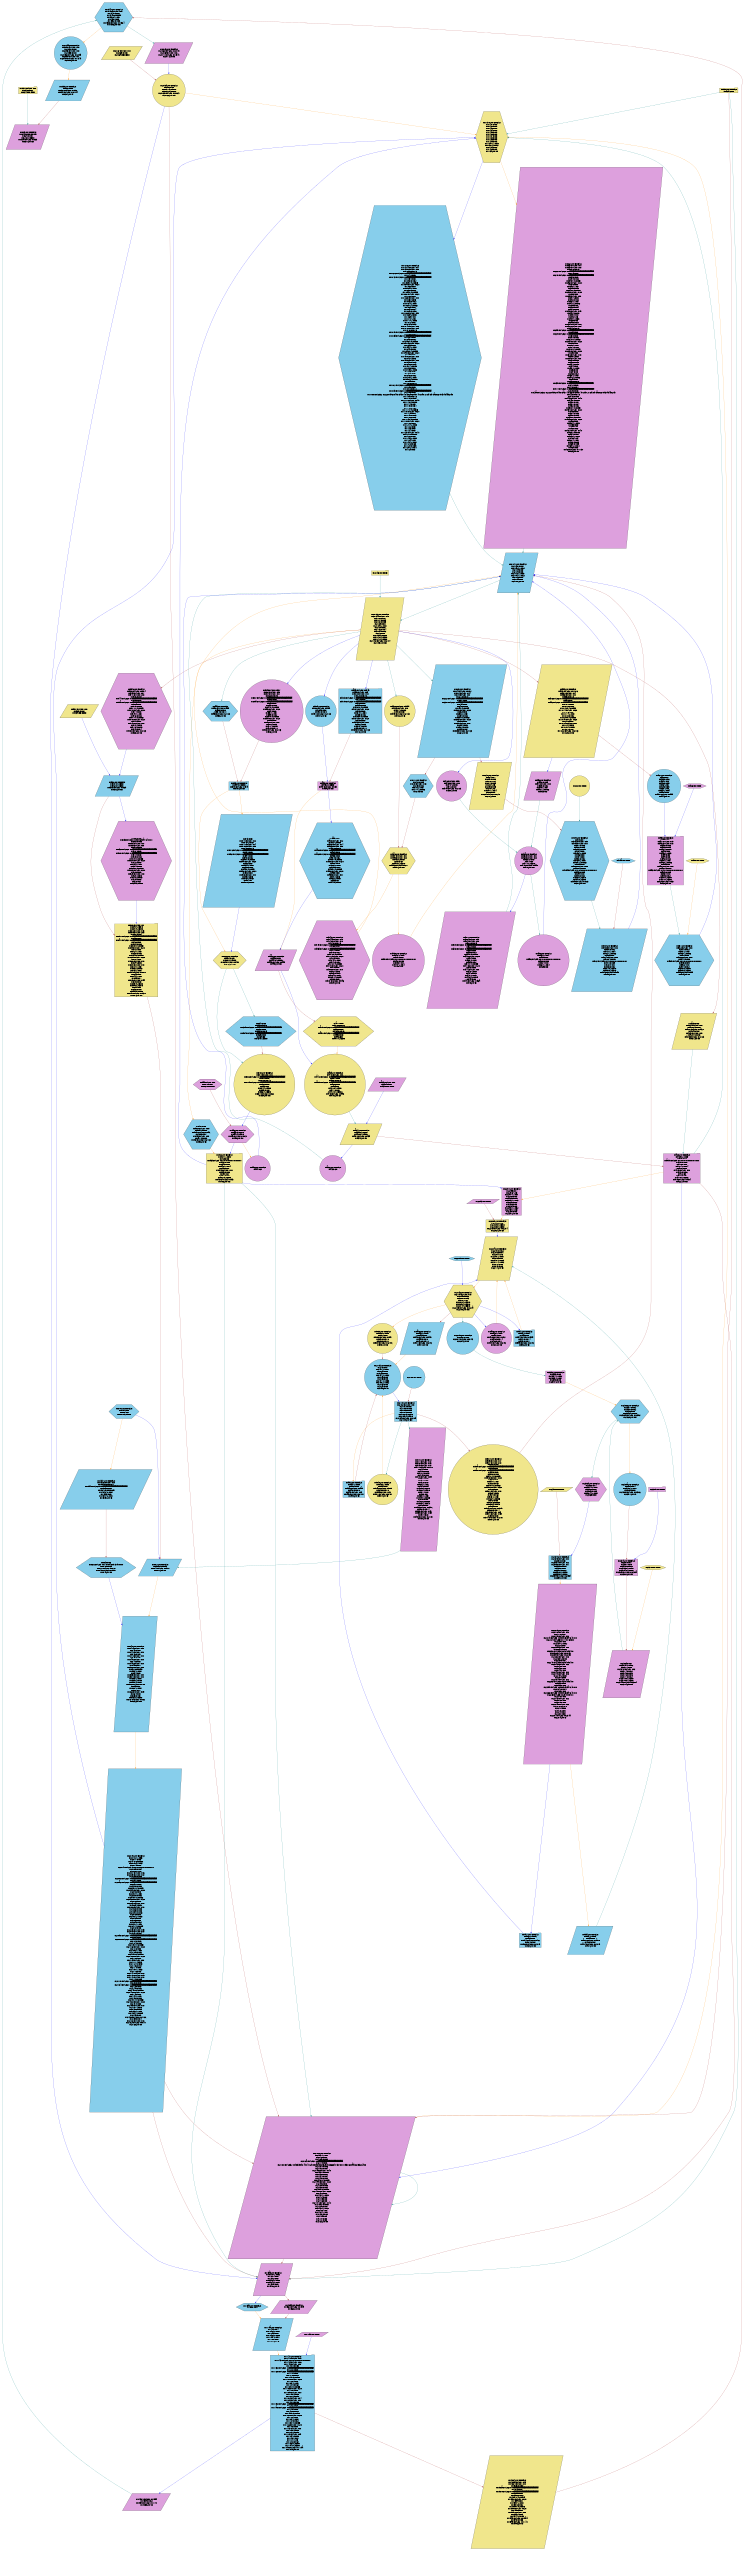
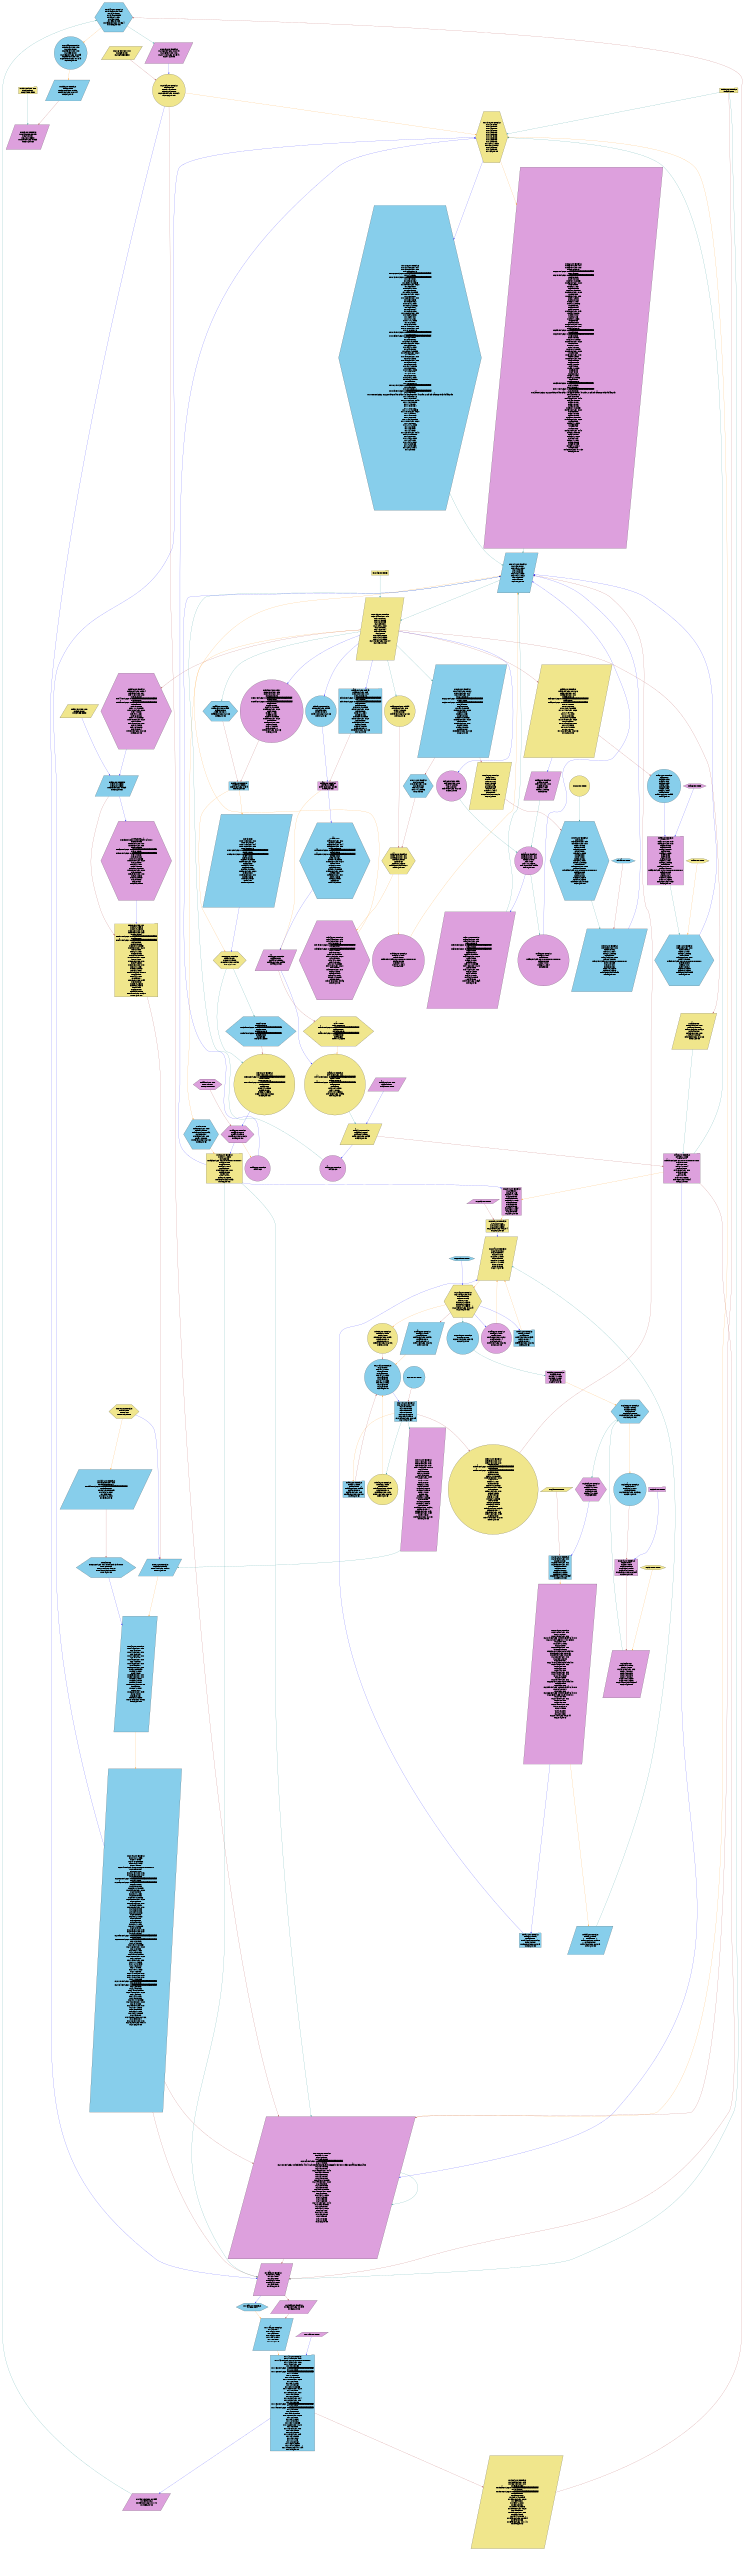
(124, 1412) -> (124, 1412)
